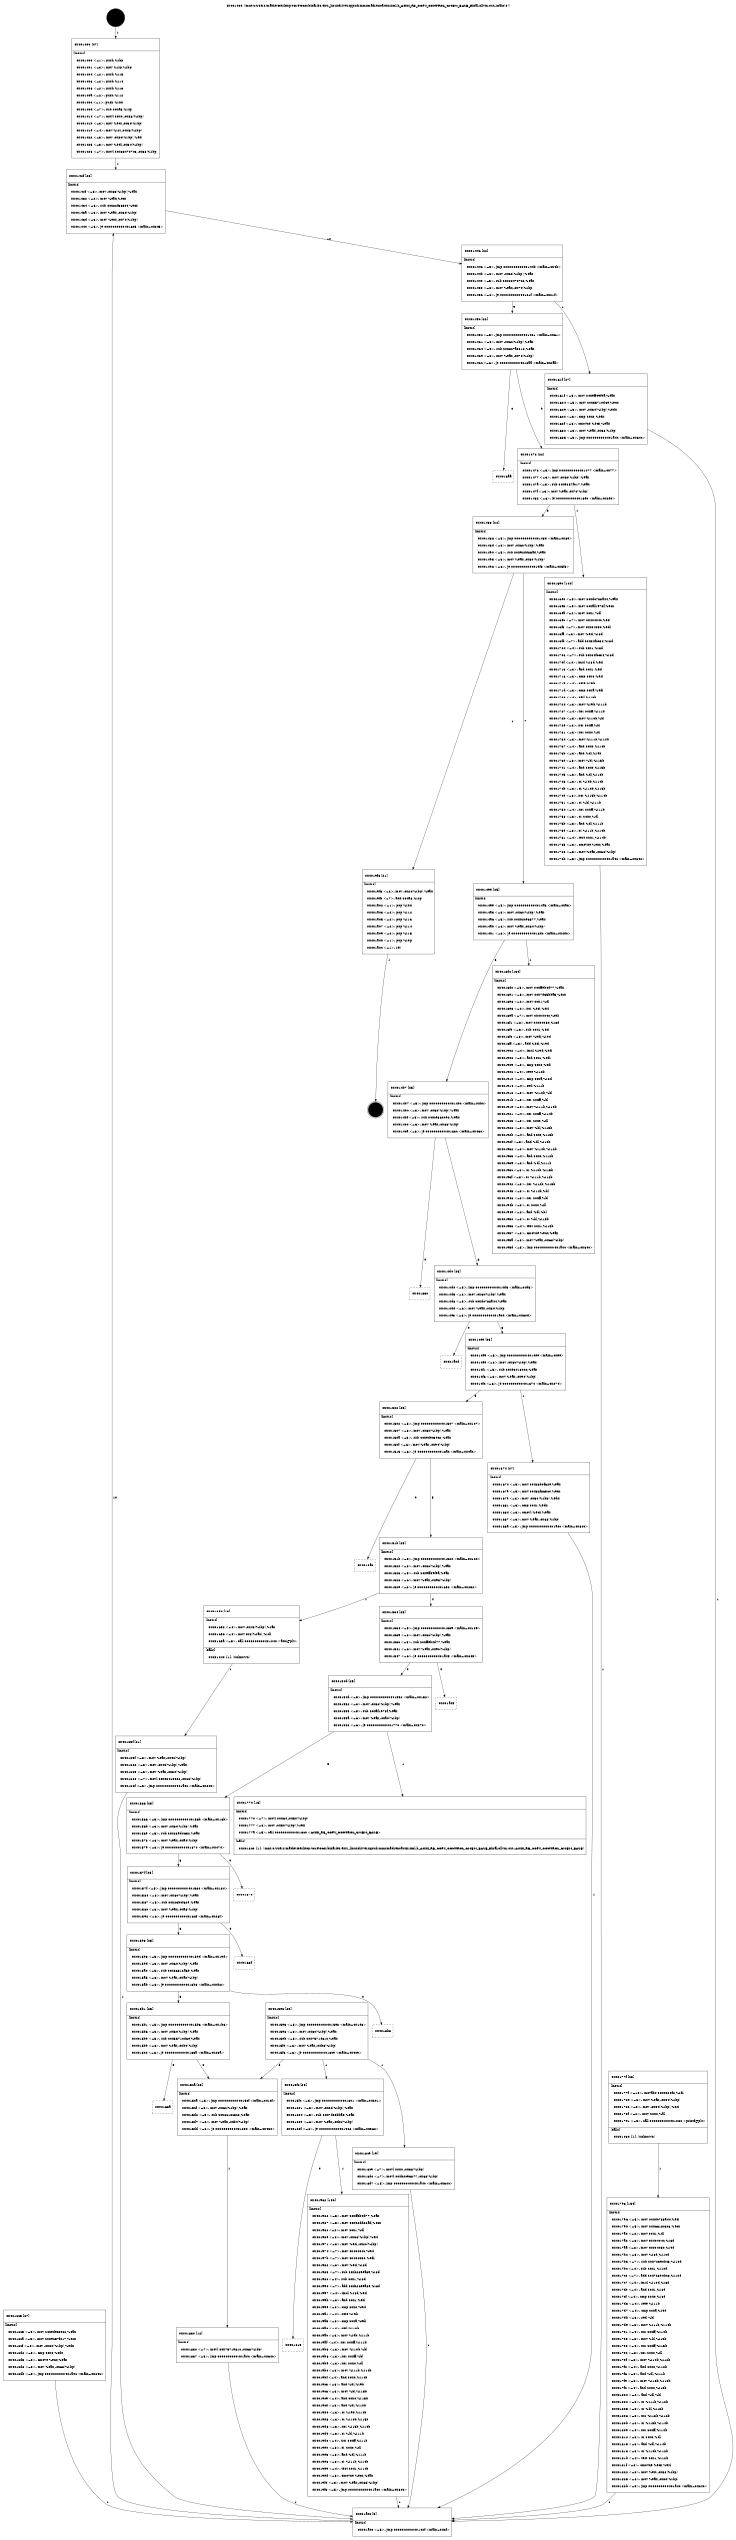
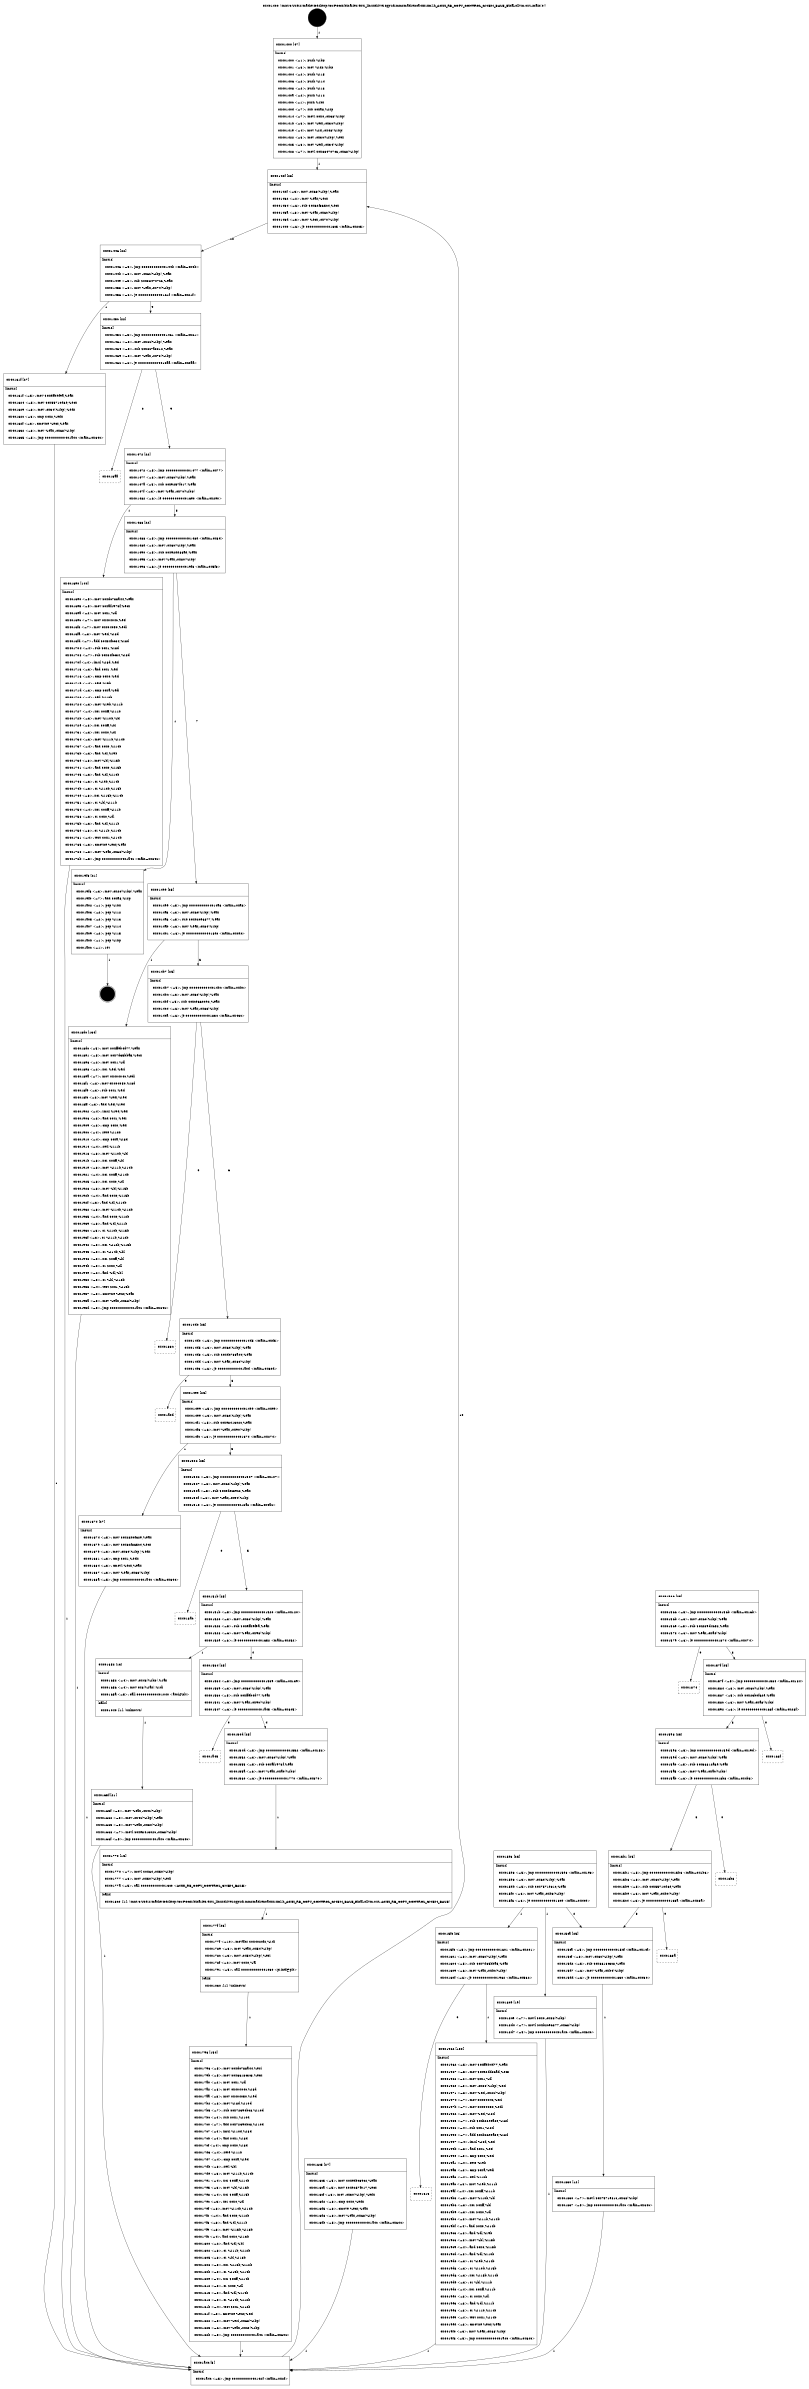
(280, 1764) -> none
none -> (75, 1886)
none -> (264, 1913)
